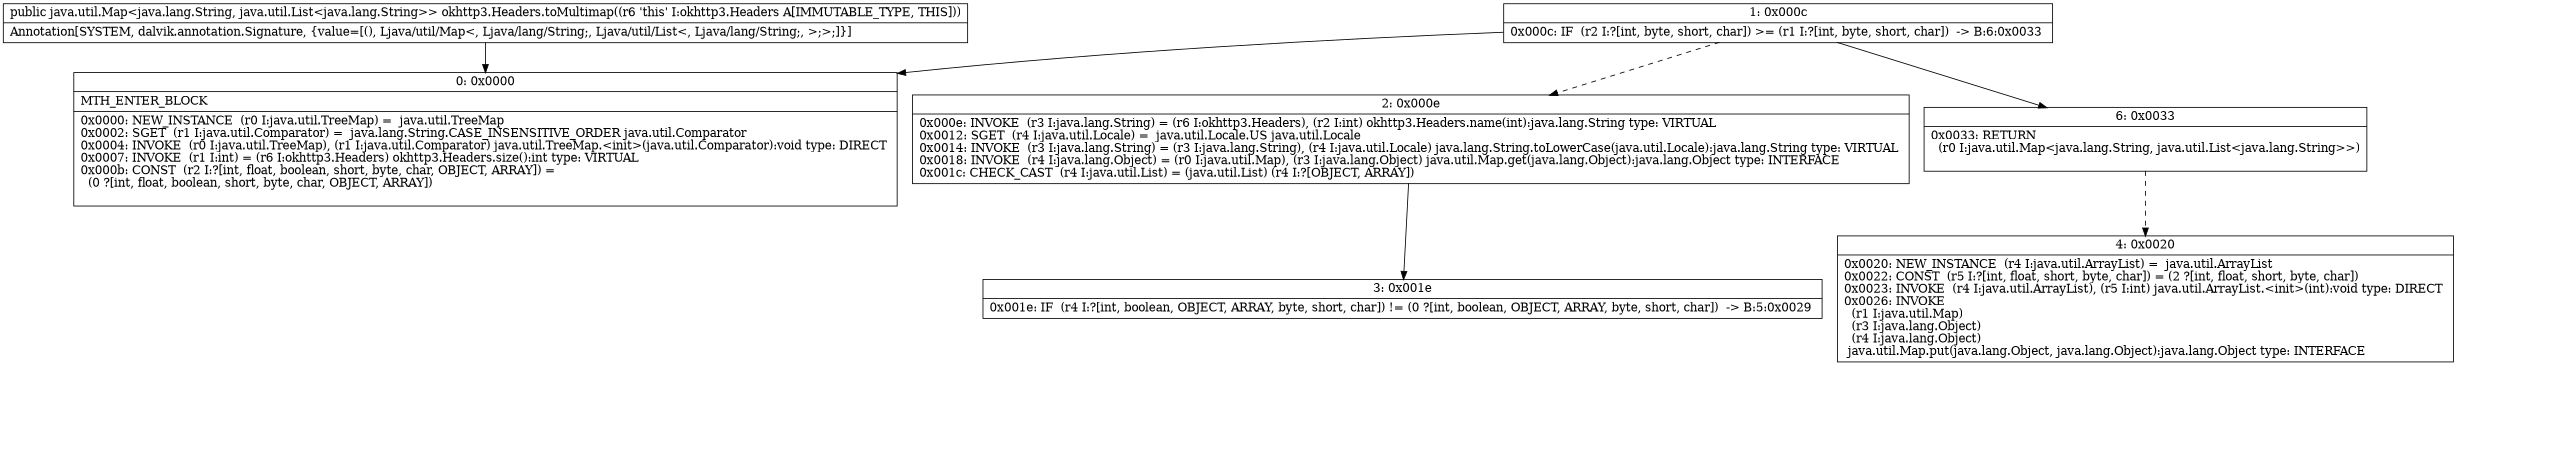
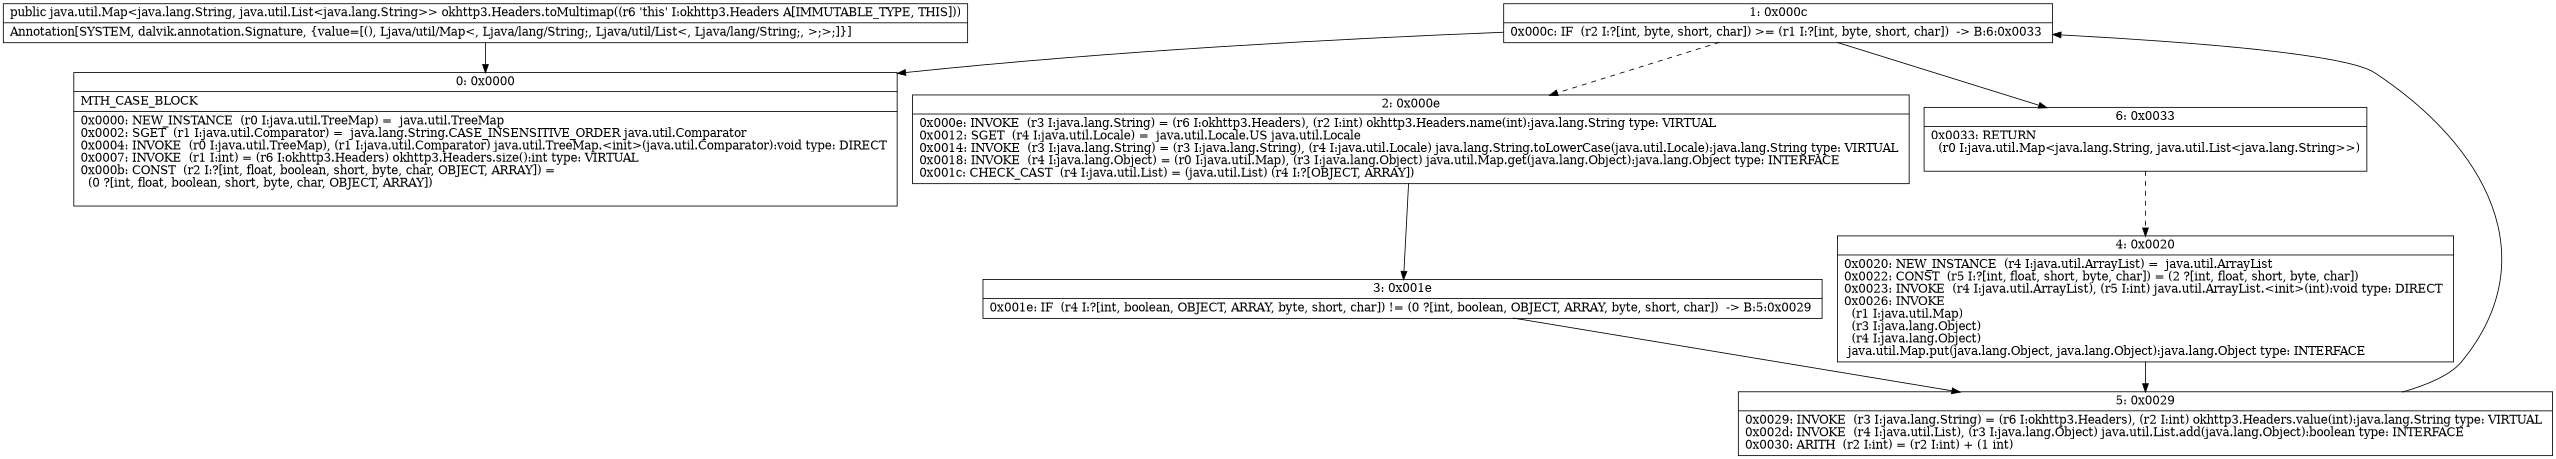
(144, 101) -> (139, 101)
none -> (2145, 424)
